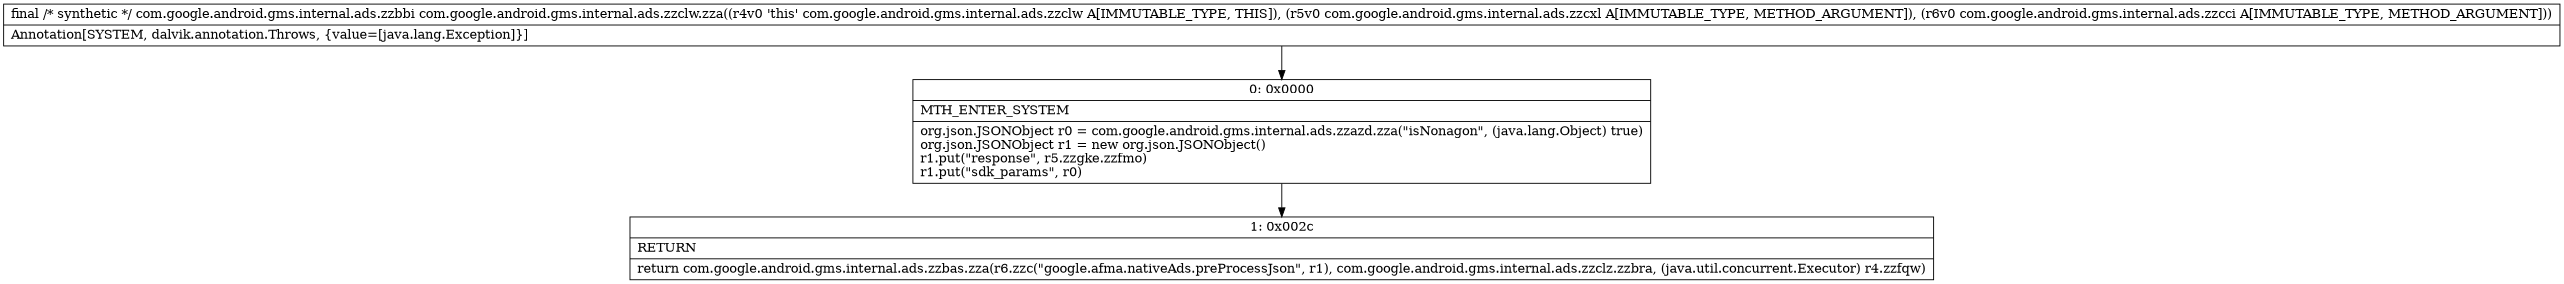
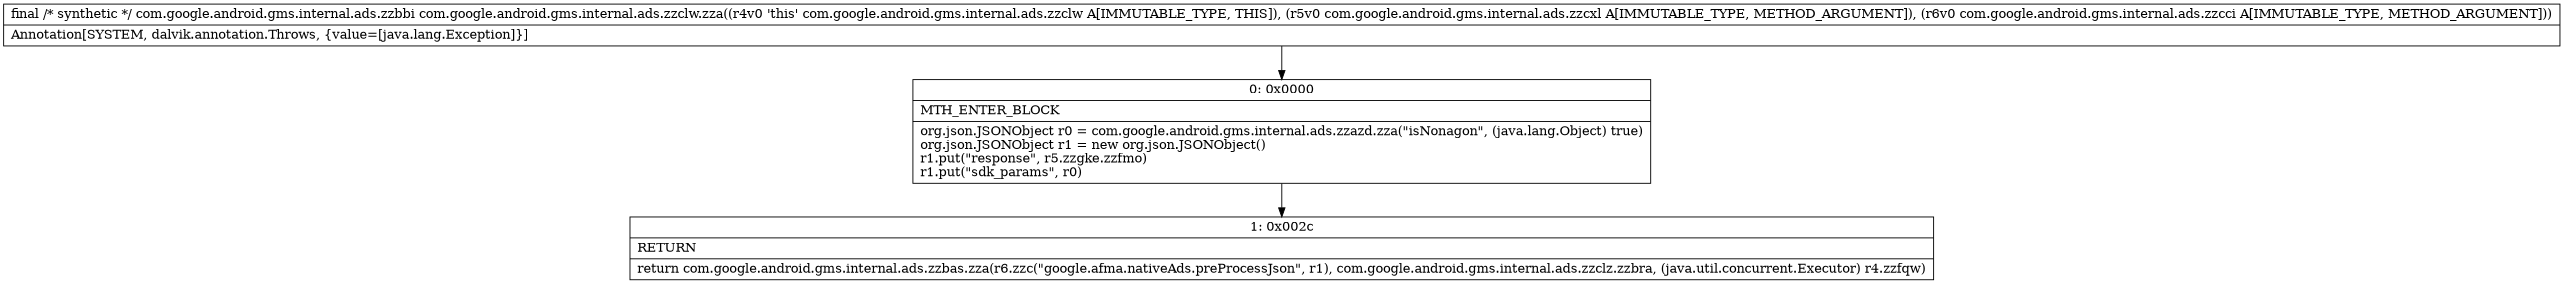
(995, 111) -> (990, 111)
